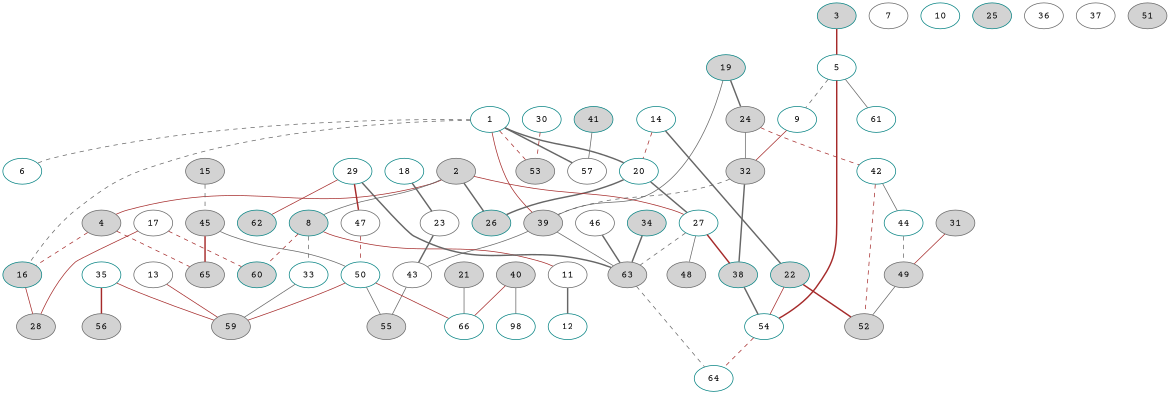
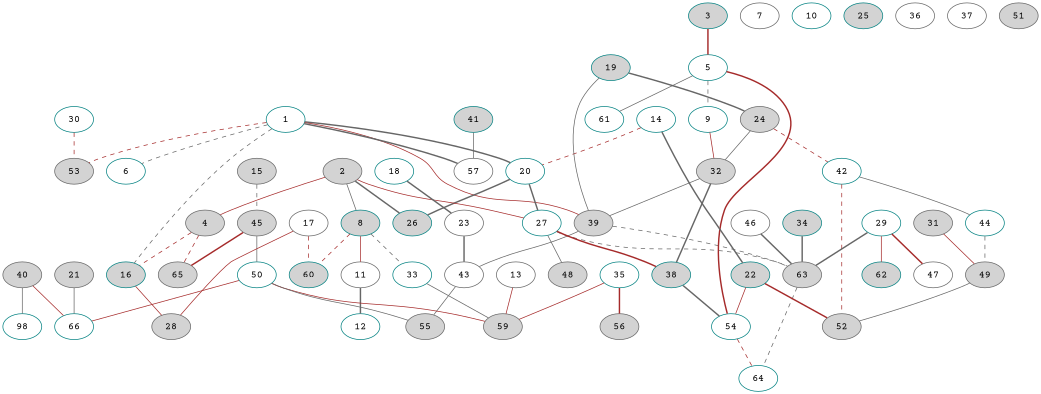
(657, 195) -> (655, 197)
(360, 249) -> none
(585, 249) -> (701, 242)
